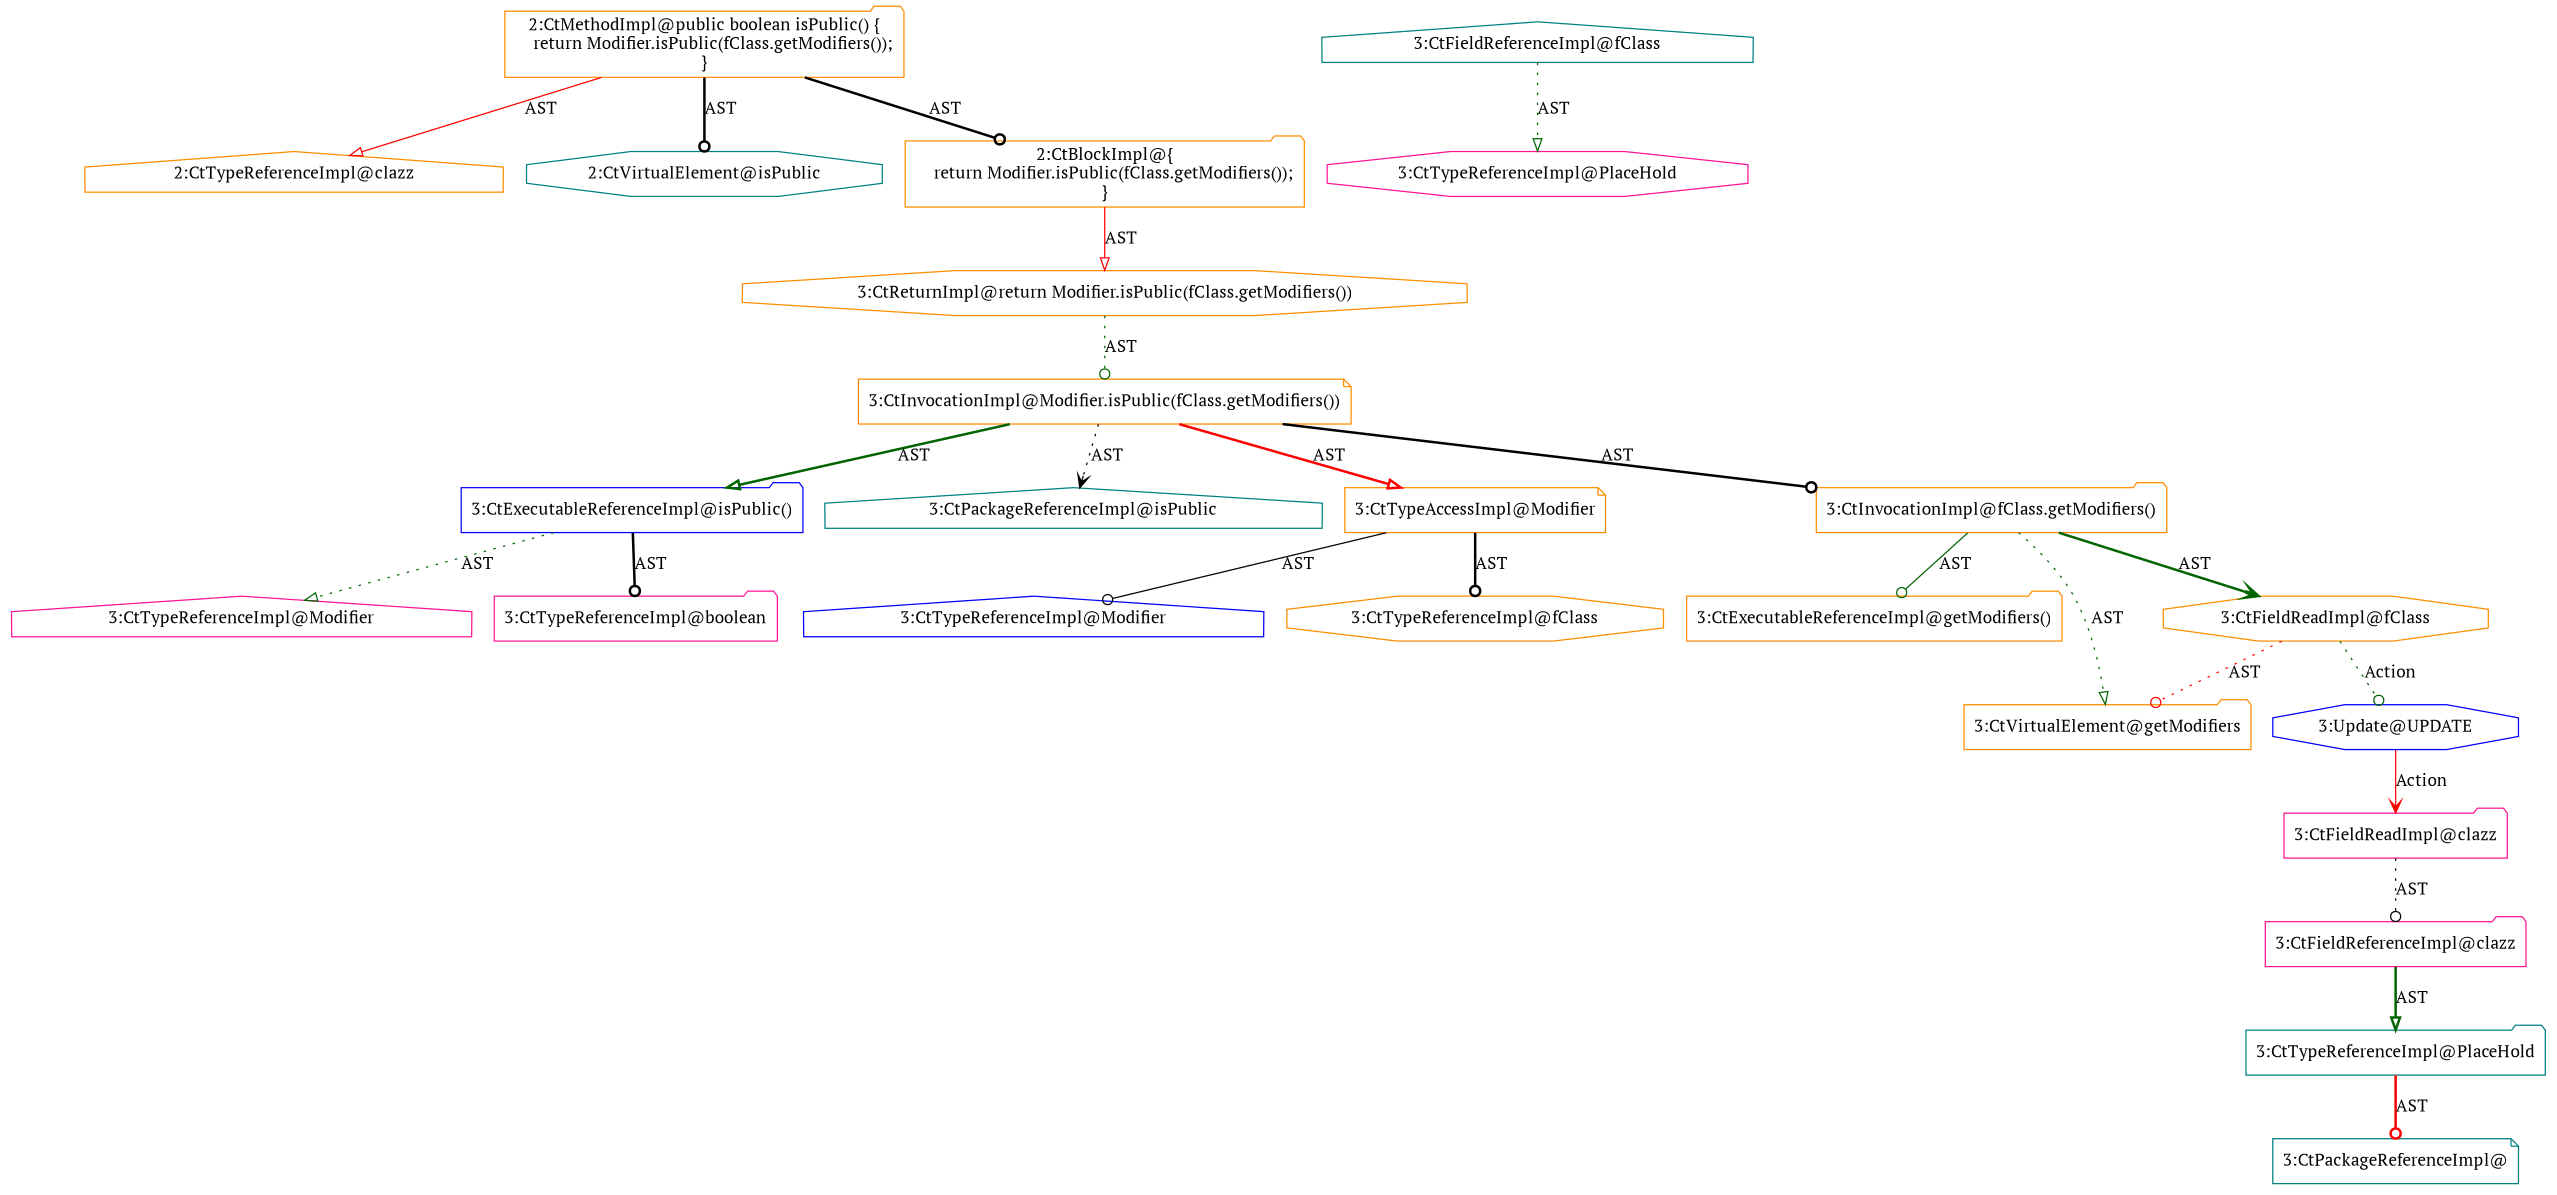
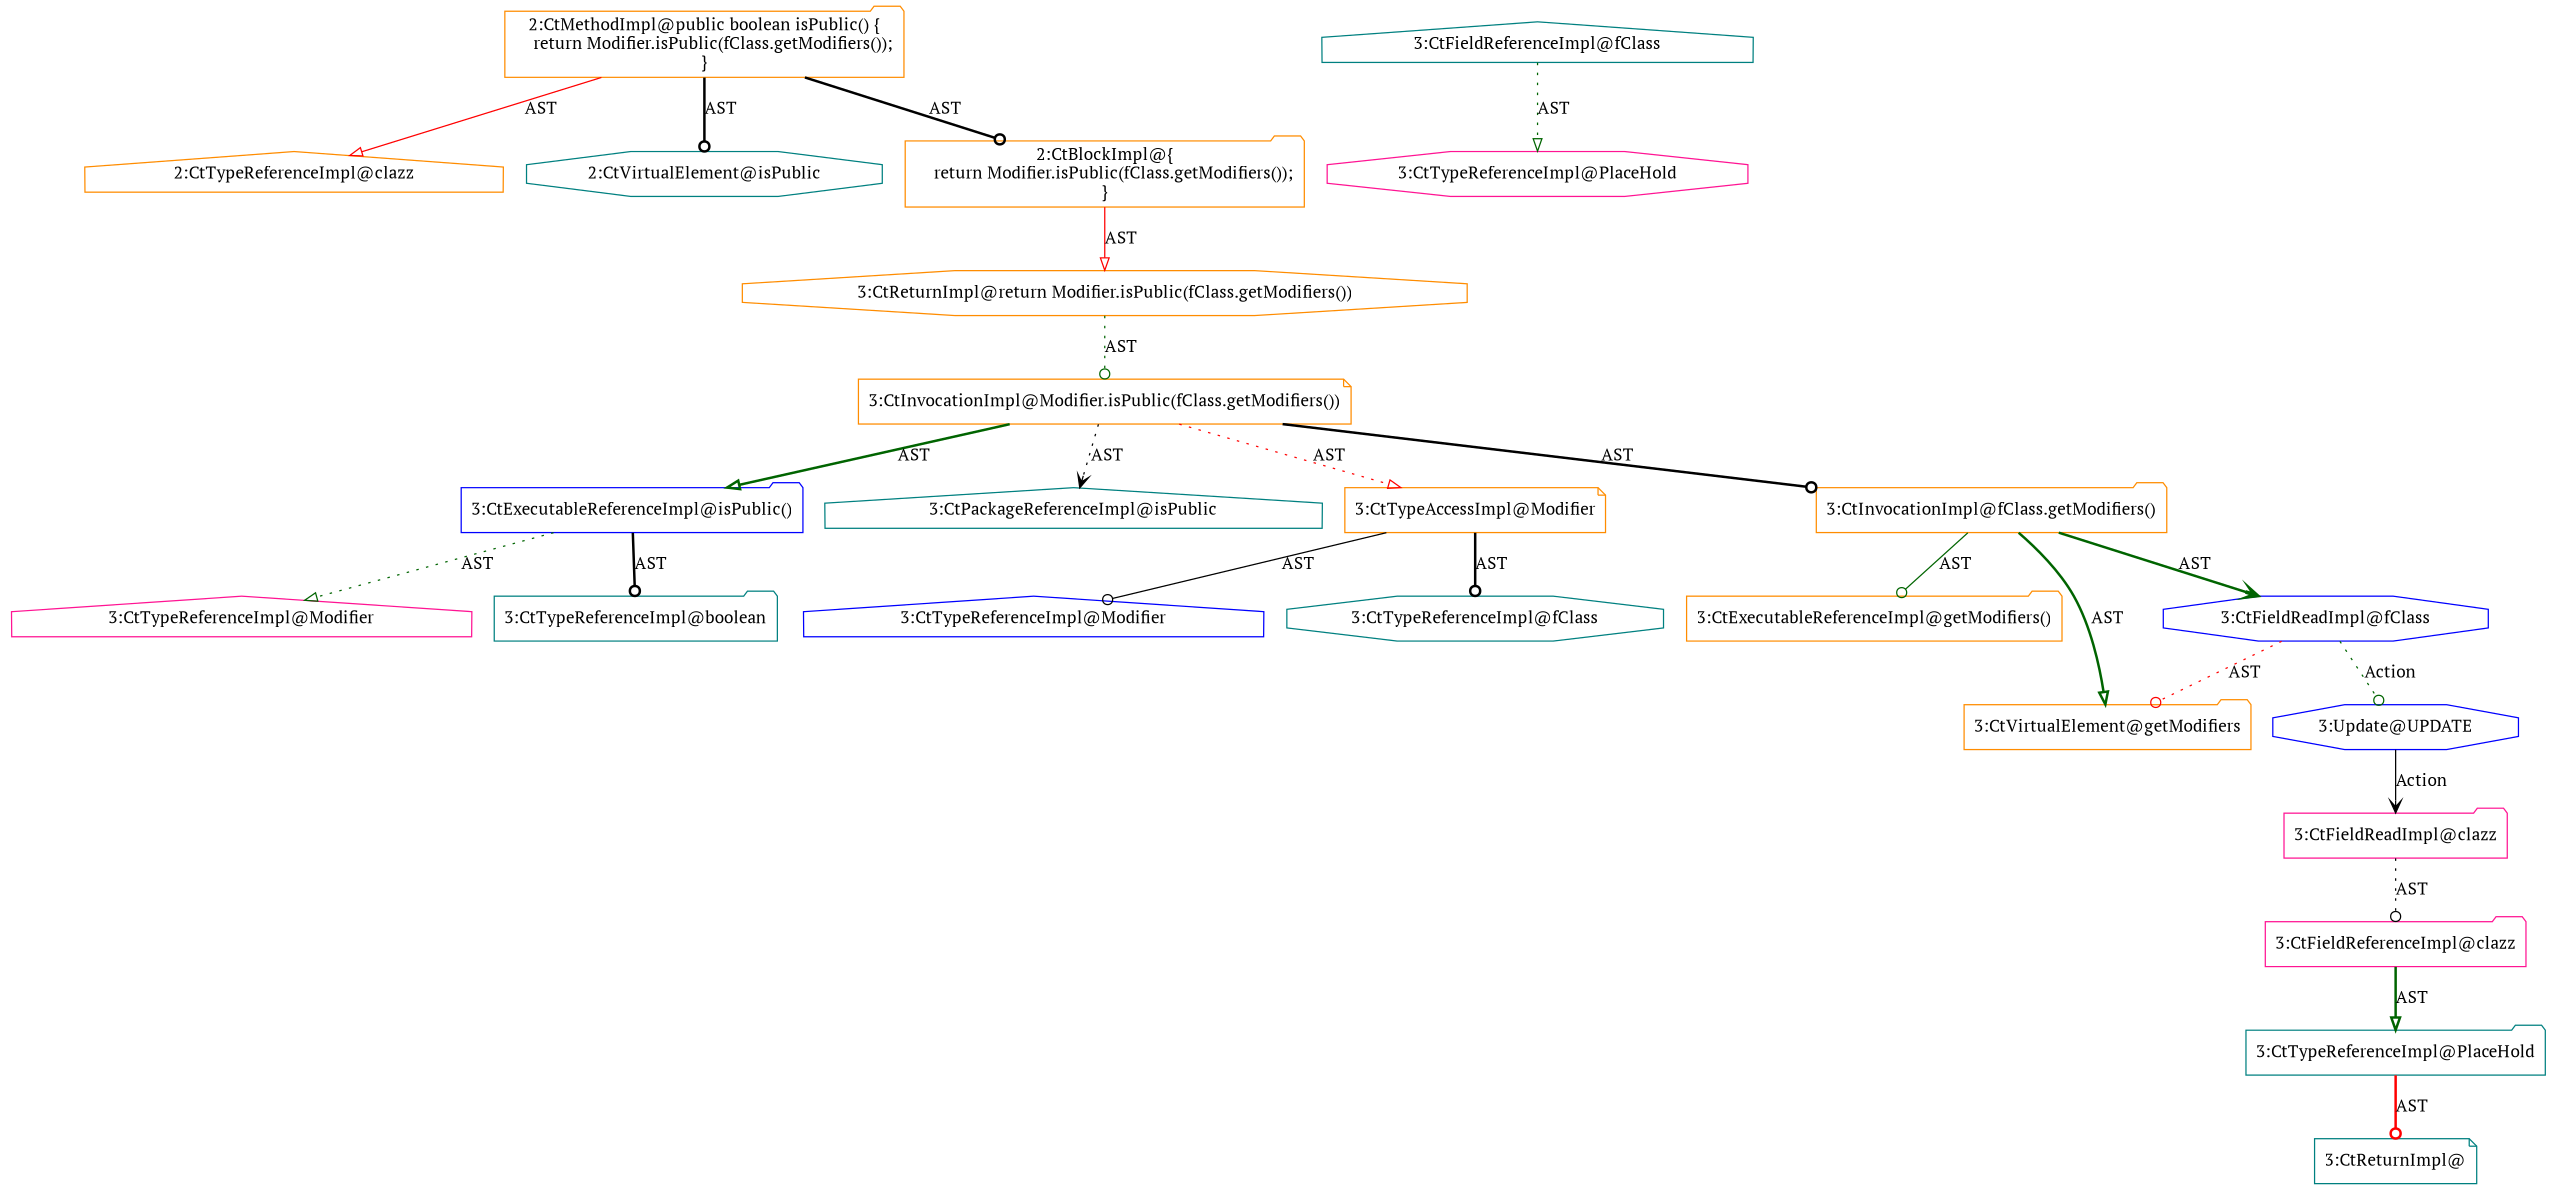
(1284, 454) -> (1284, 454)
(2078, 603) -> (2078, 603)
(636, 619) -> (636, 619)
(1475, 619) -> (1475, 619)
(2326, 619) -> (2326, 619)
(2396, 775) -> (2396, 775)
(2396, 1161) -> (2396, 1161)
